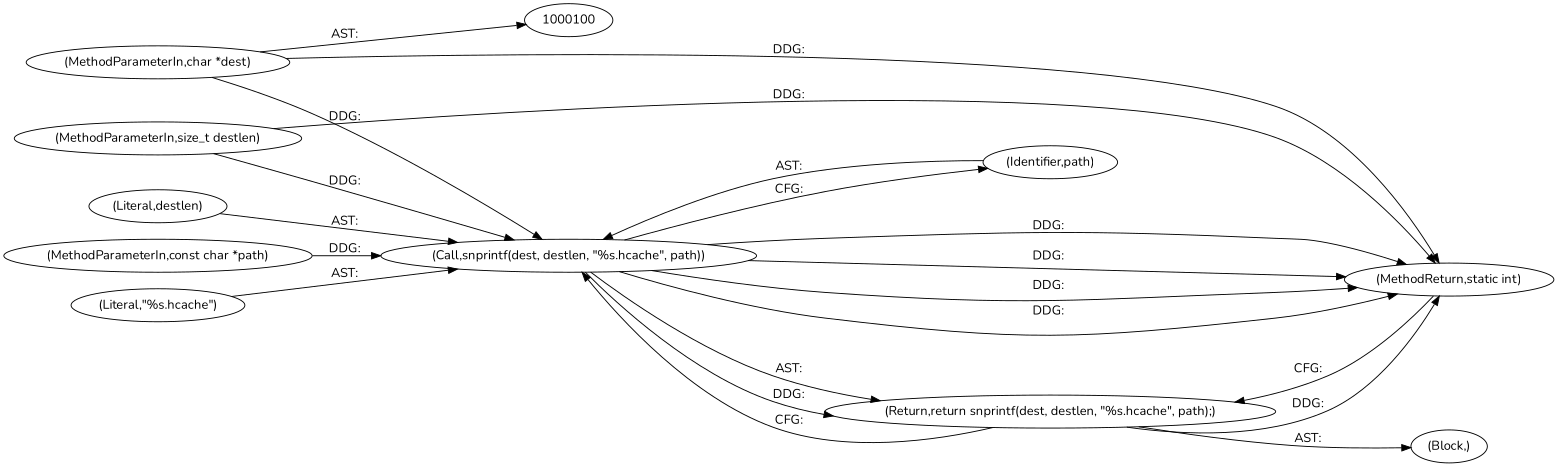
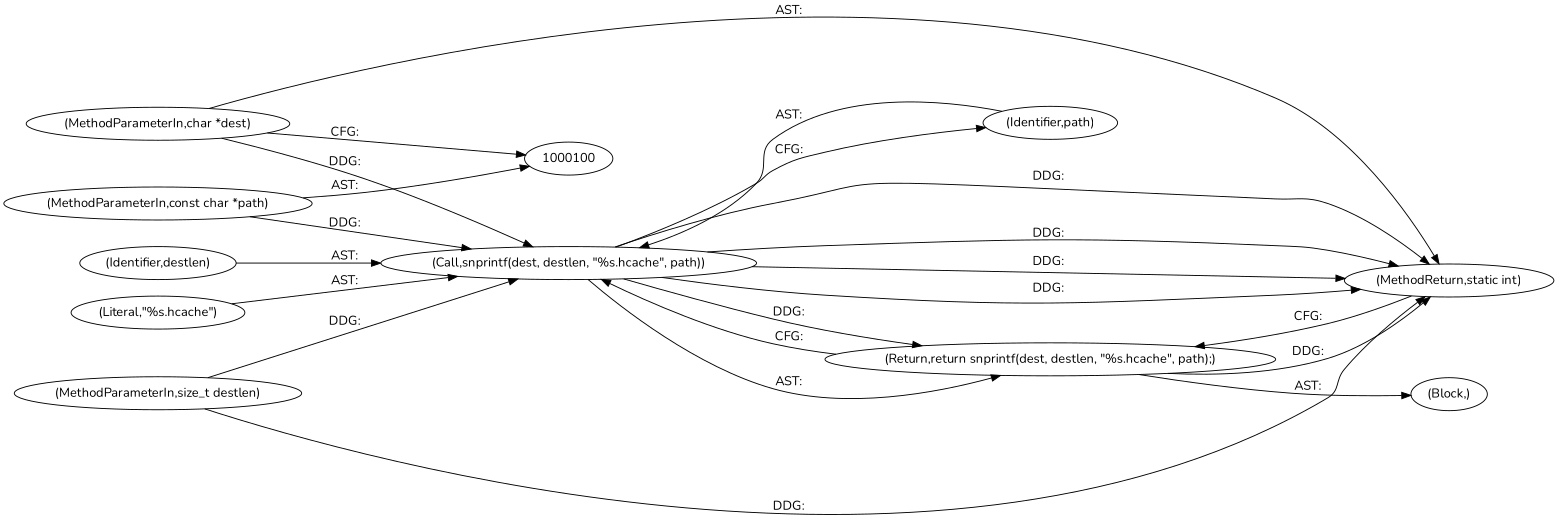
(347, 34) -> (347, 132)
(791, 50) -> (791, 11)
none -> (412, 186)
(158, 206) -> (158, 263)
